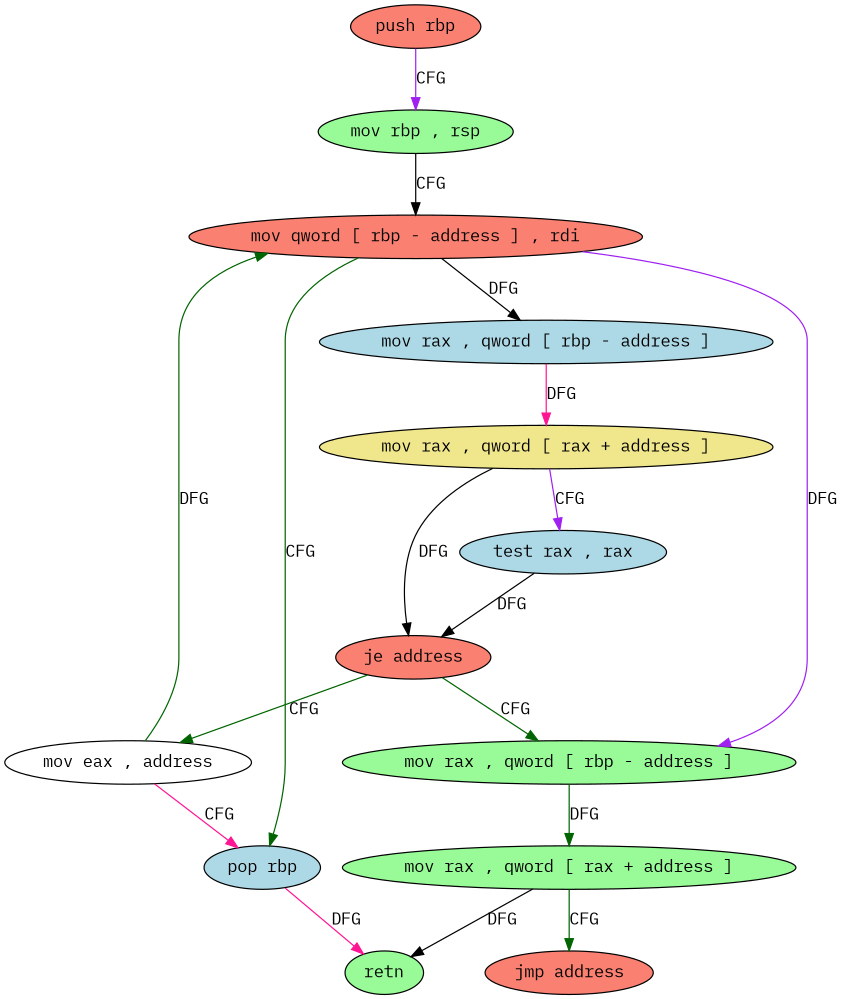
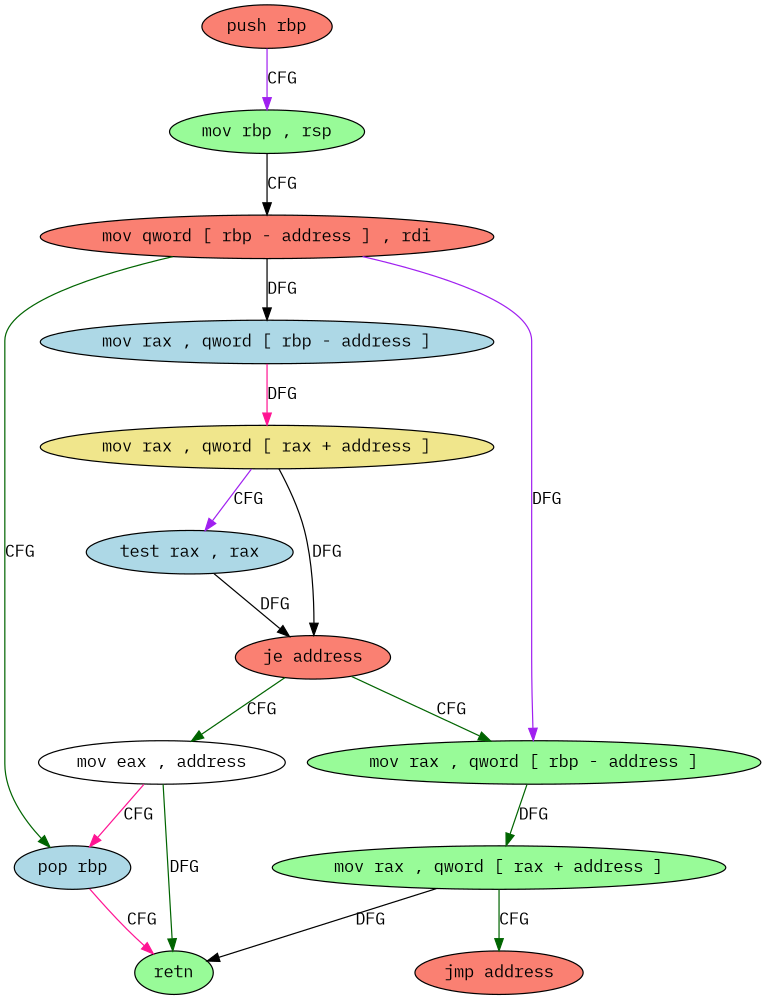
(179, 484) -> (168, 861)
(346, 920) -> (142, 920)
